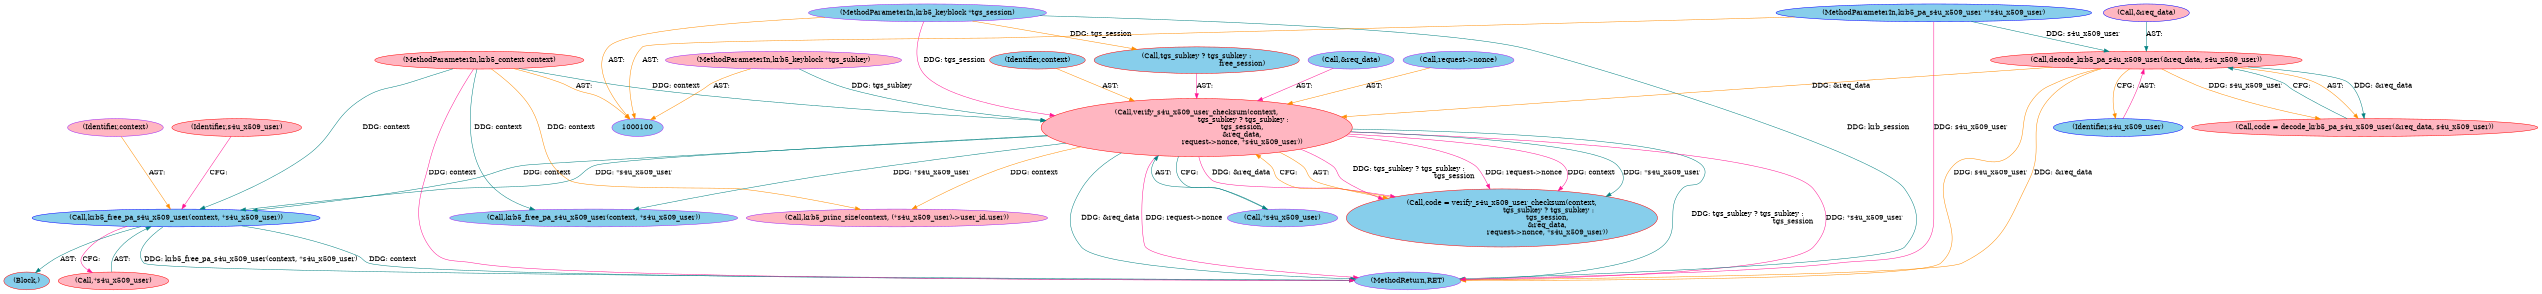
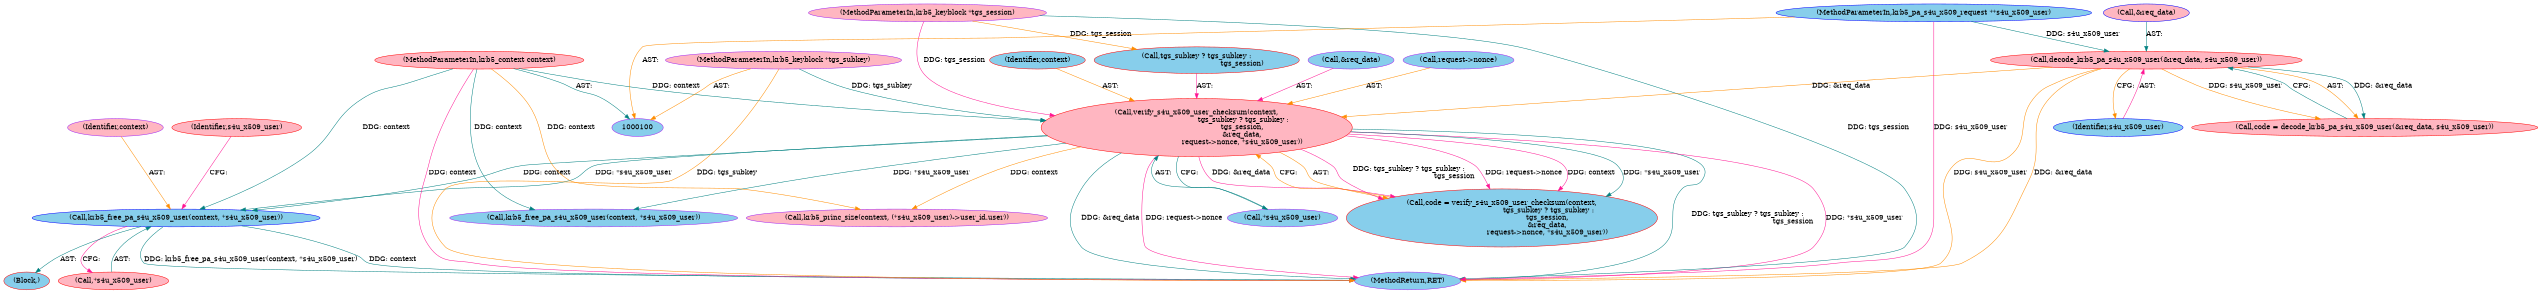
(927, 13) -> (927, 13)
(1934, 13) -> (1934, 13)
(677, 29) -> none
(1197, 60) -> (1197, 60)
(572, 88) -> (572, 88)
(1878, 128) -> (1878, 128)
none -> (638, 269)
